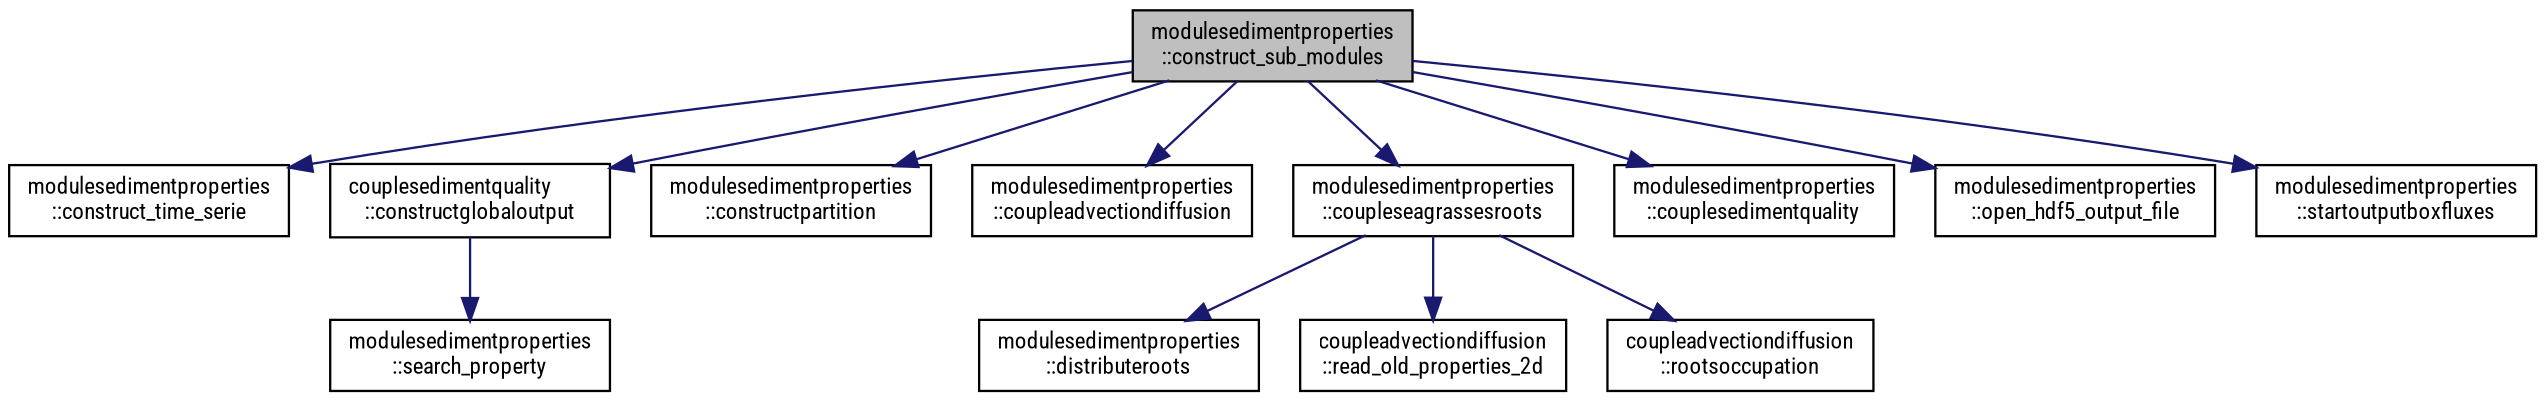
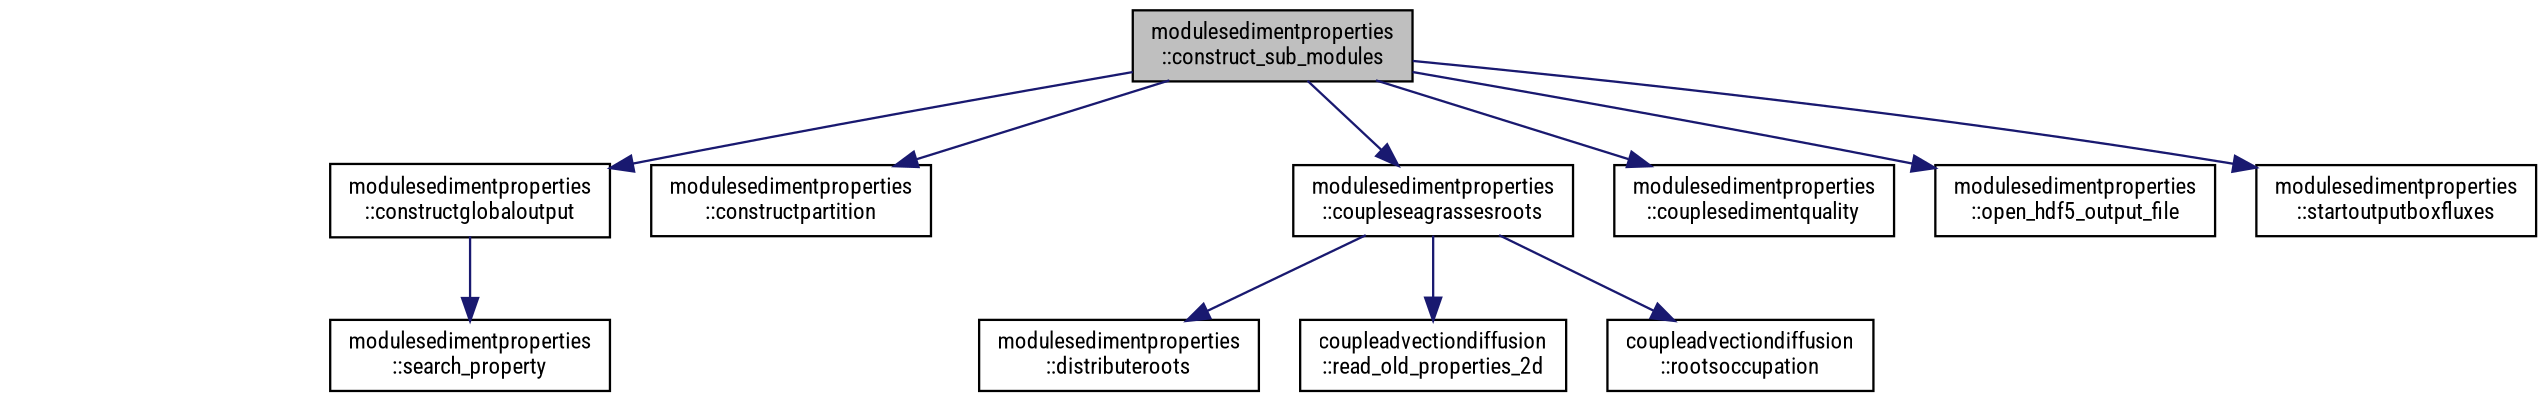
(149, 201) -> none
(470, 201) -> (470, 201)
(1112, 201) -> none
